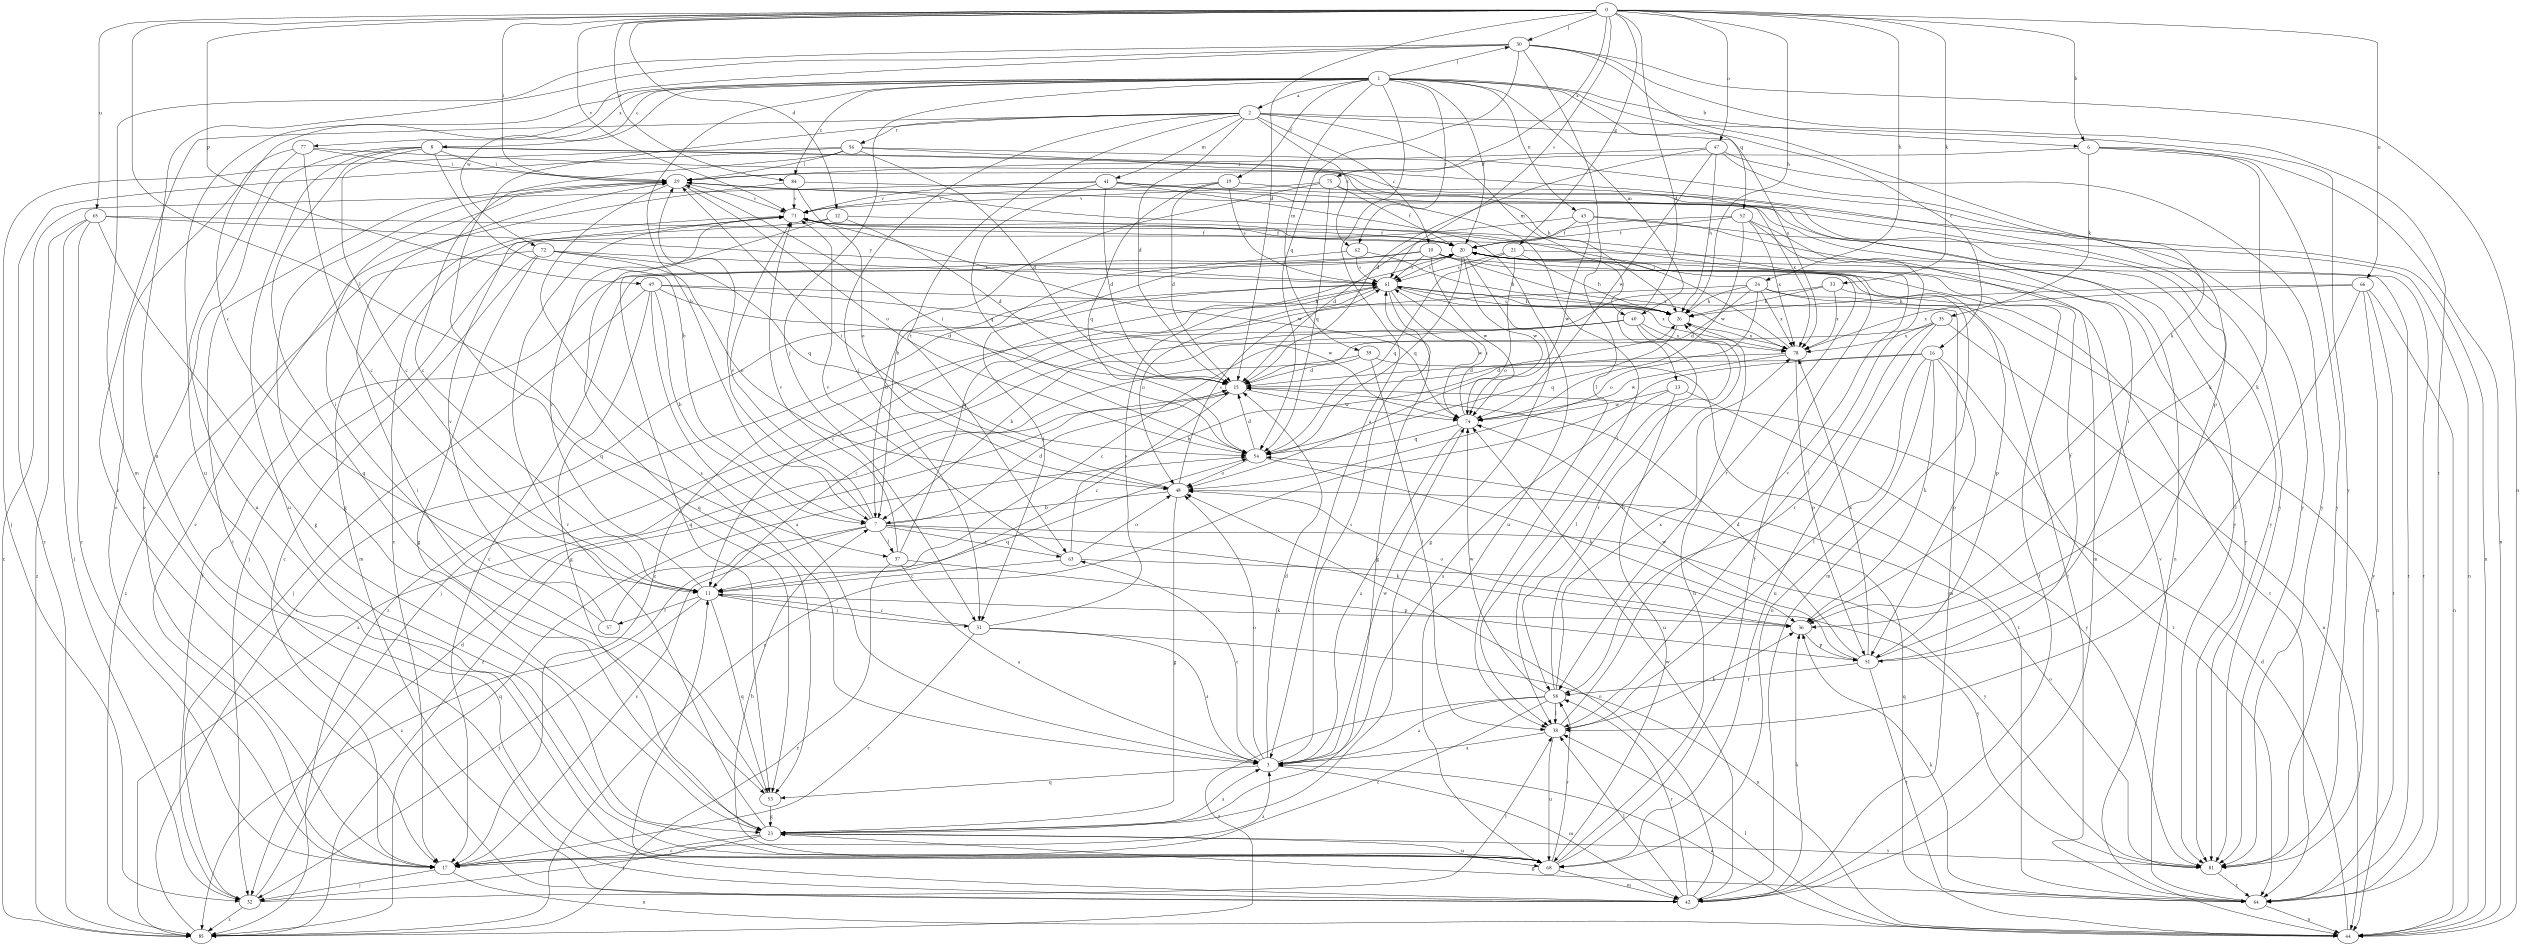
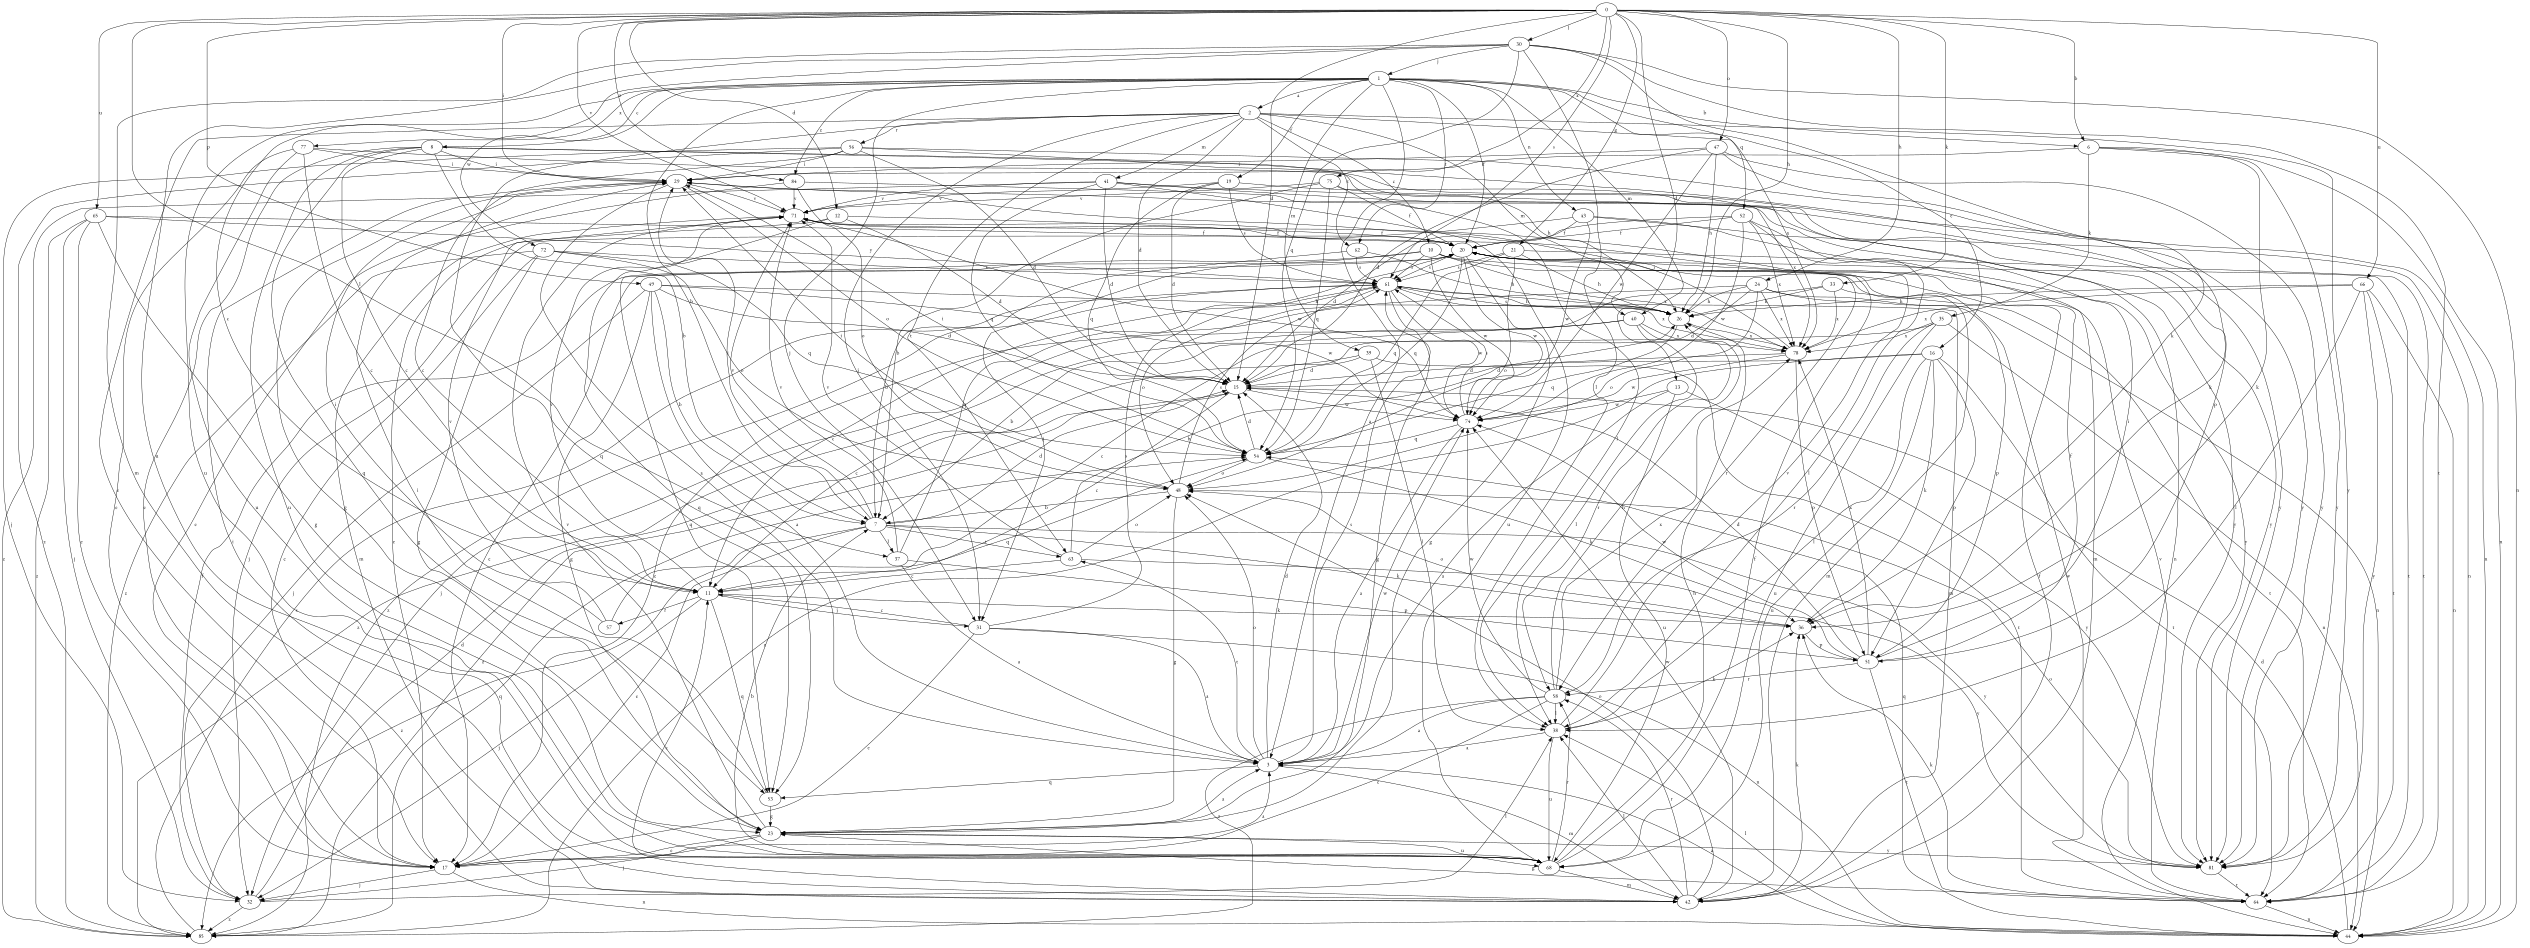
(1447, 62) -> (1449, 56)
(2068, 576) -> (2068, 576)
(610, 881) -> none
